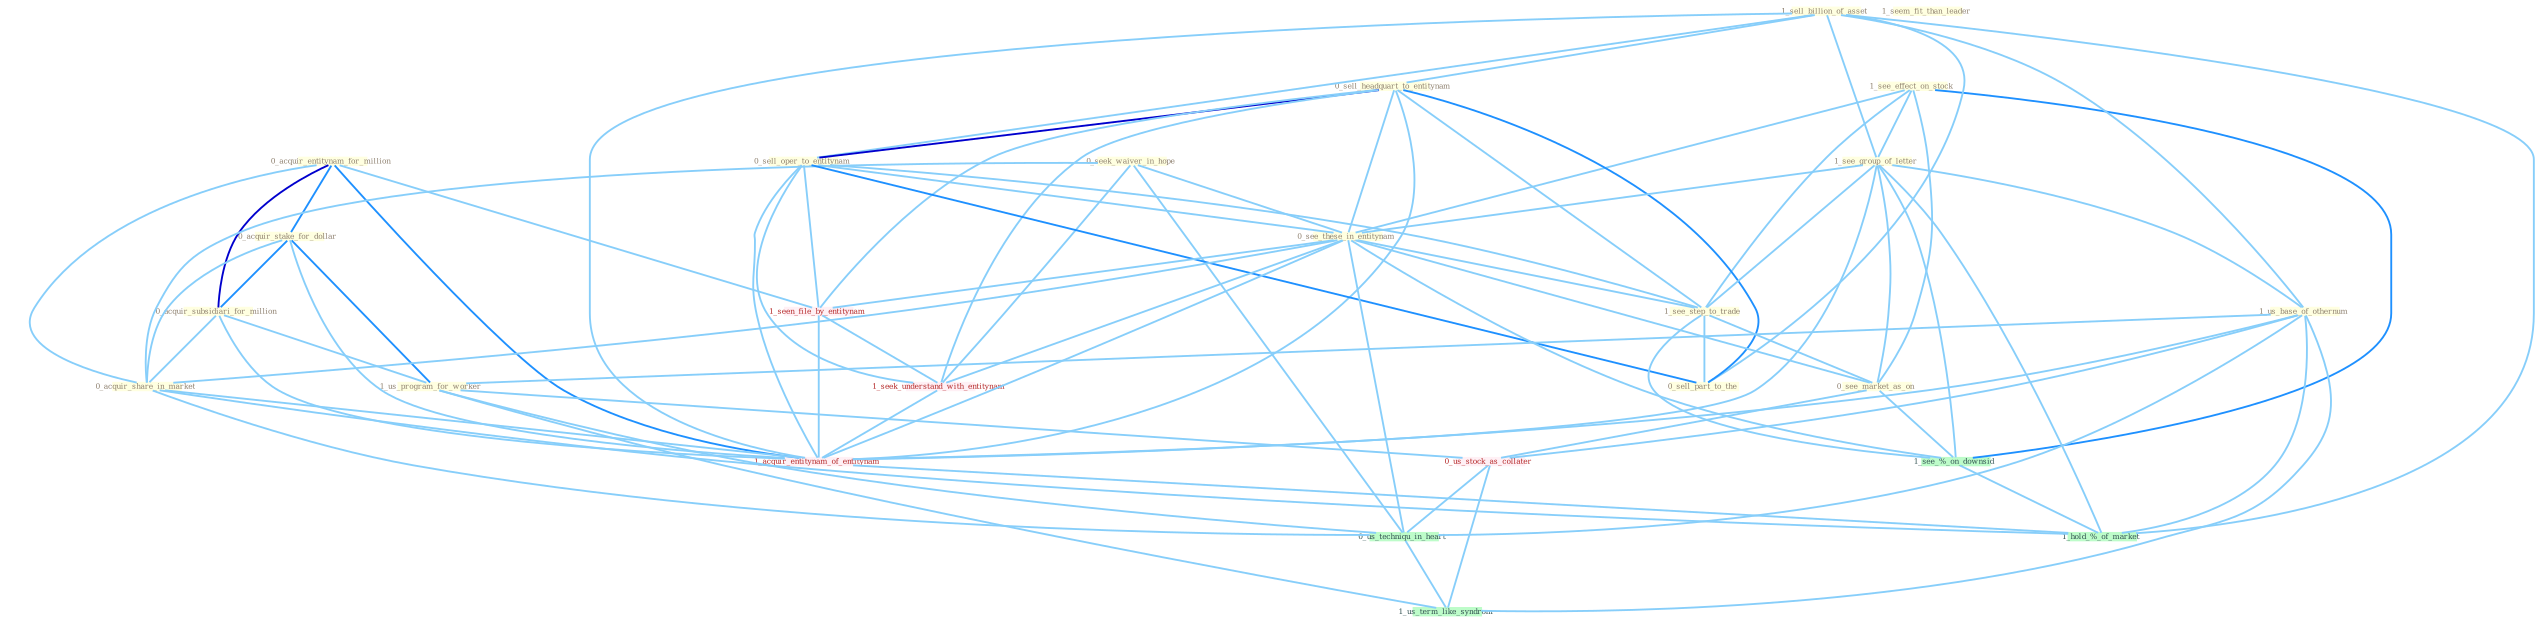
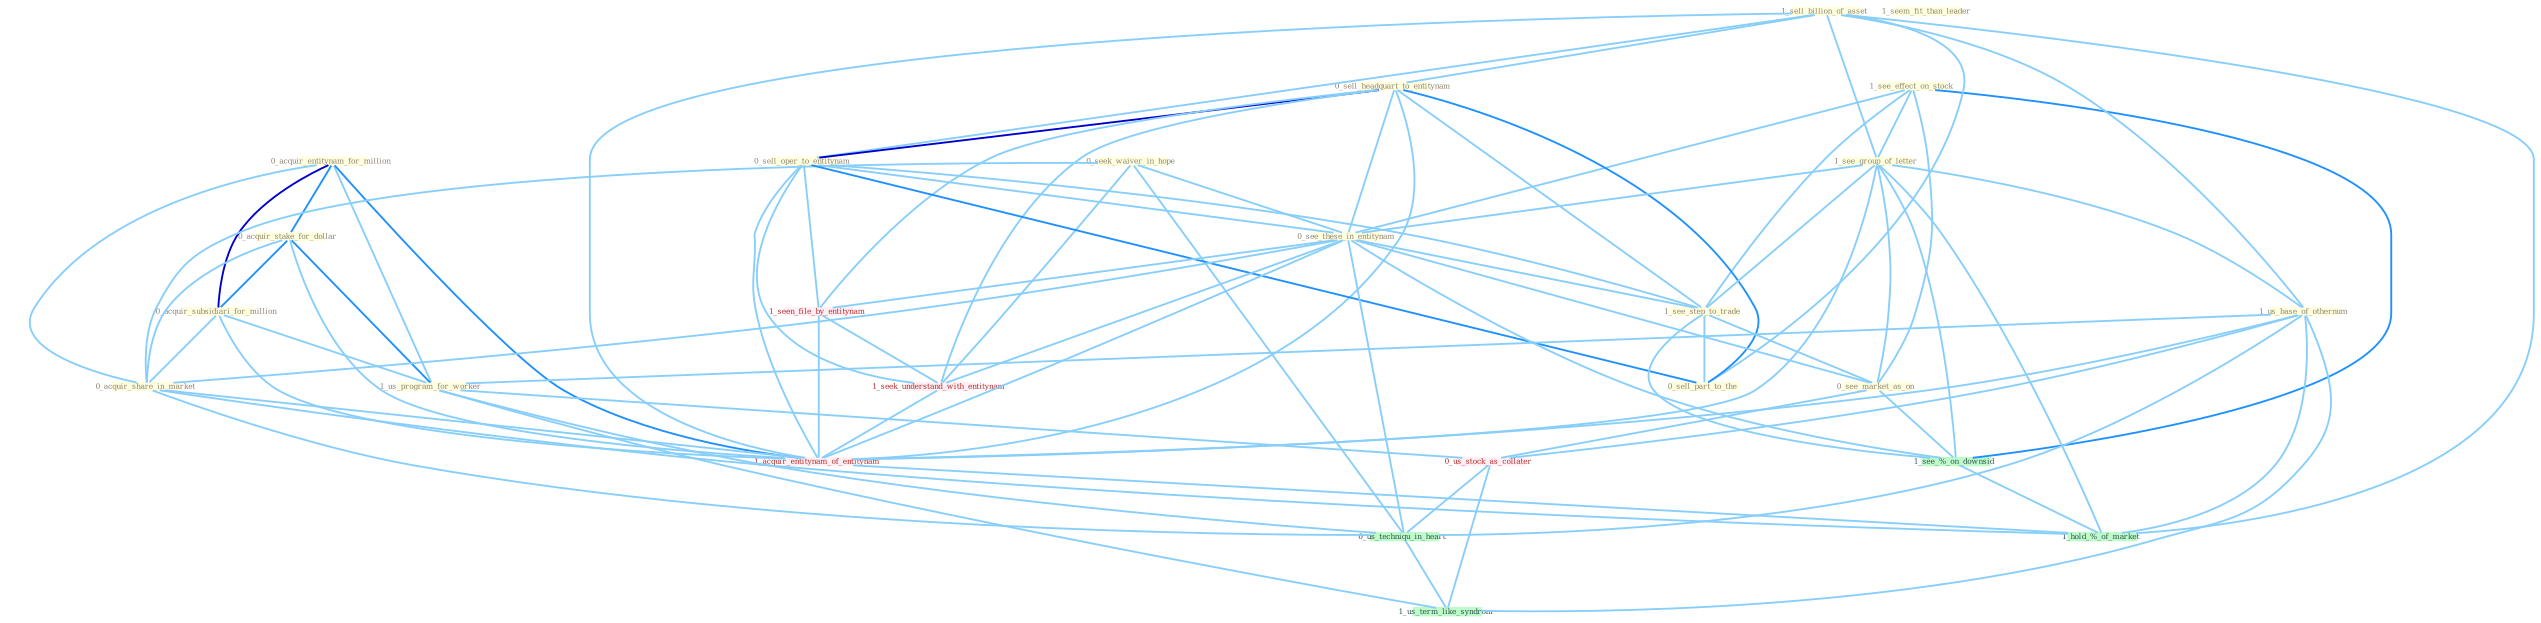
(576, 236) -> (383, 274)
